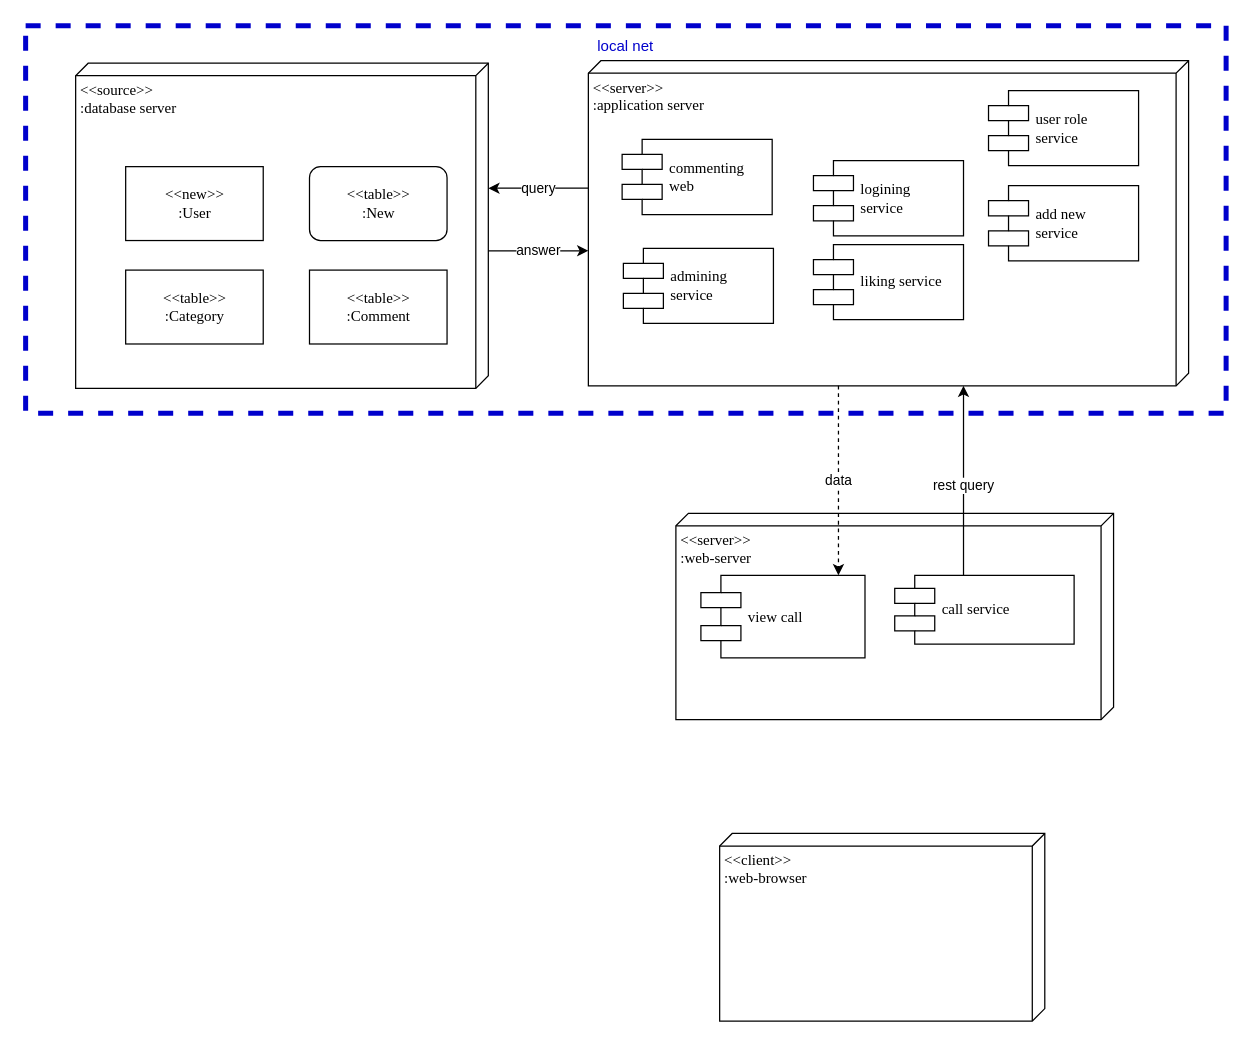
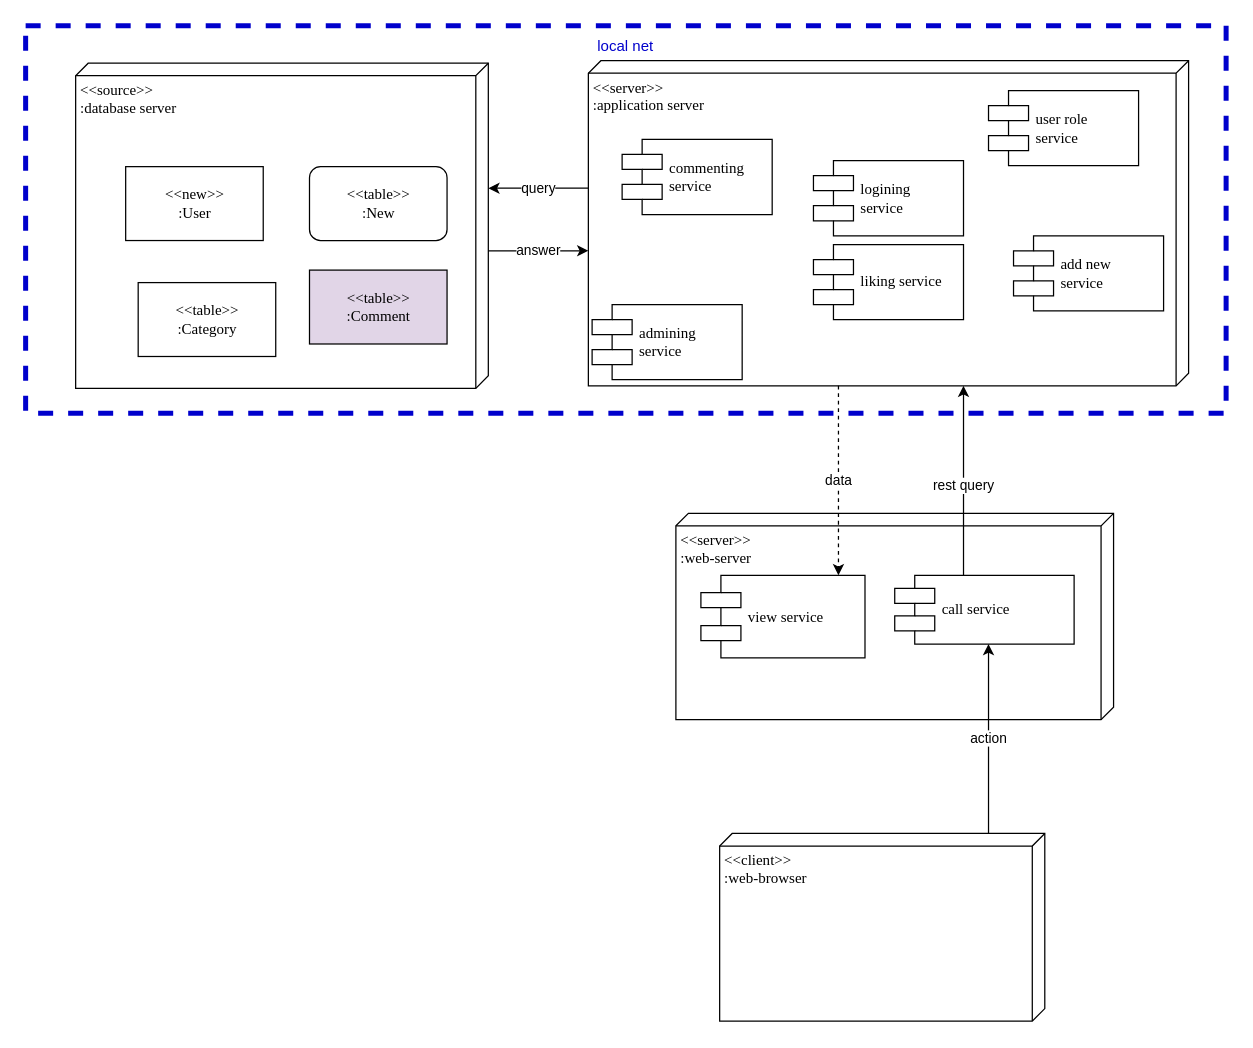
(709, 177) -> (709, 177)
(1063, 223) -> (1088, 273)
(698, 286) -> (667, 342)
(194, 307) -> (207, 319)
(378, 307) -> (378, 307)
(778, 617) -> (793, 617)
none -> (988, 743)
